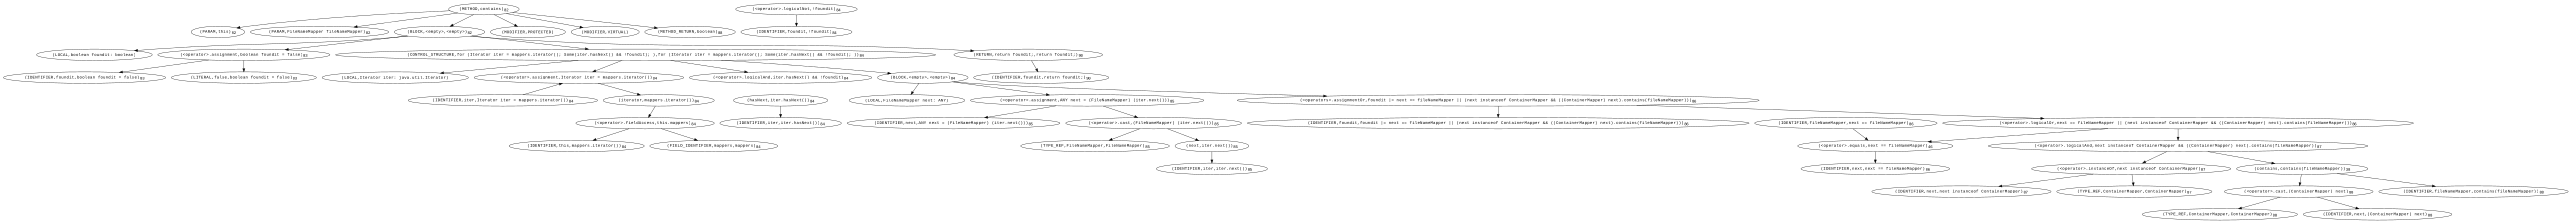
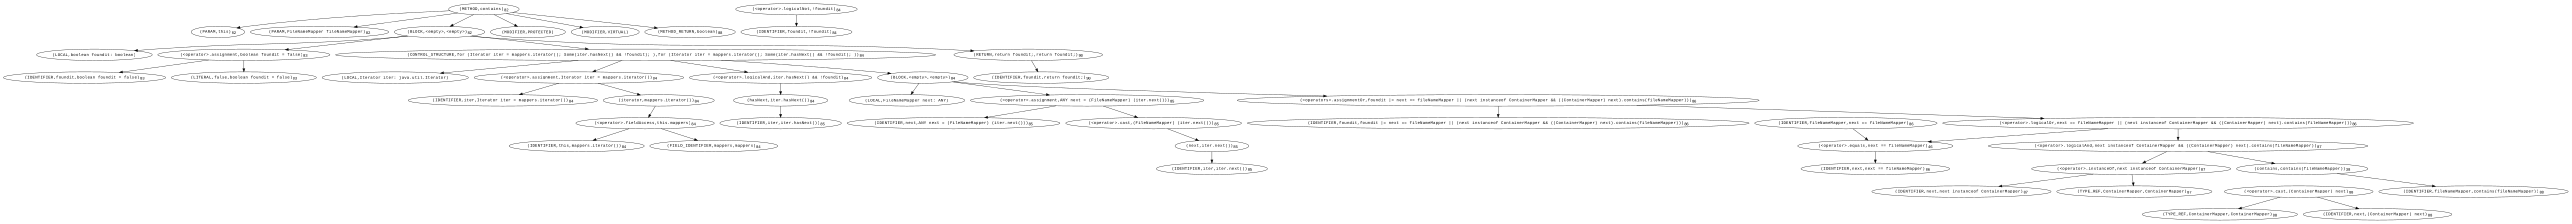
none -> (781, 87)
(541, 90) -> (541, 88)
(823, 123) -> (823, 123)
(1095, 146) -> none
(2301, 179) -> none
